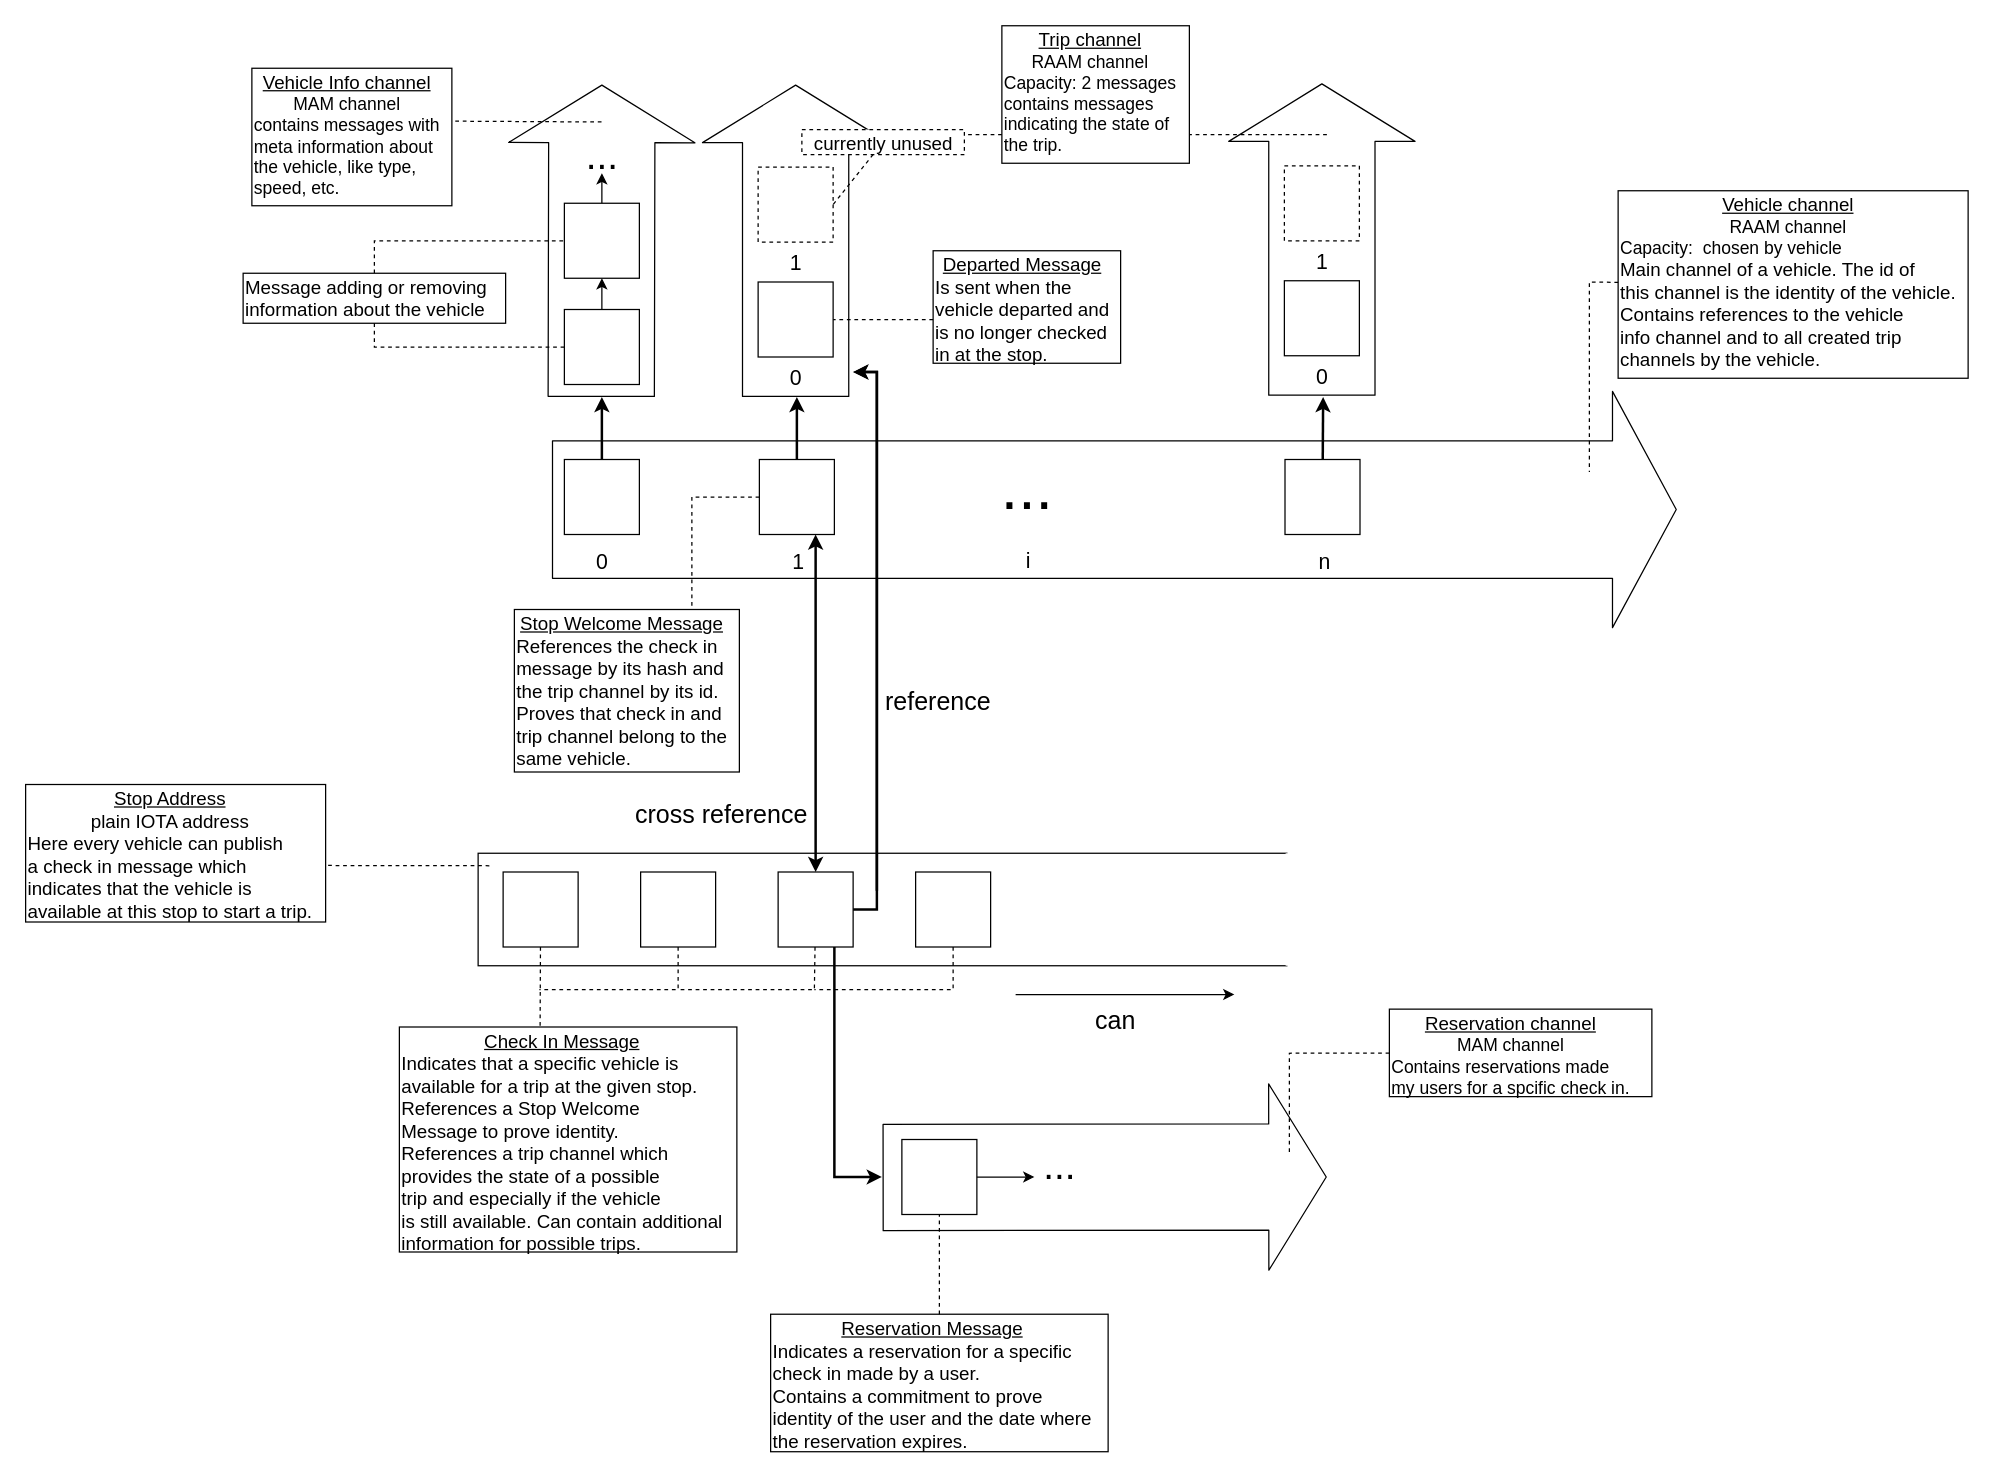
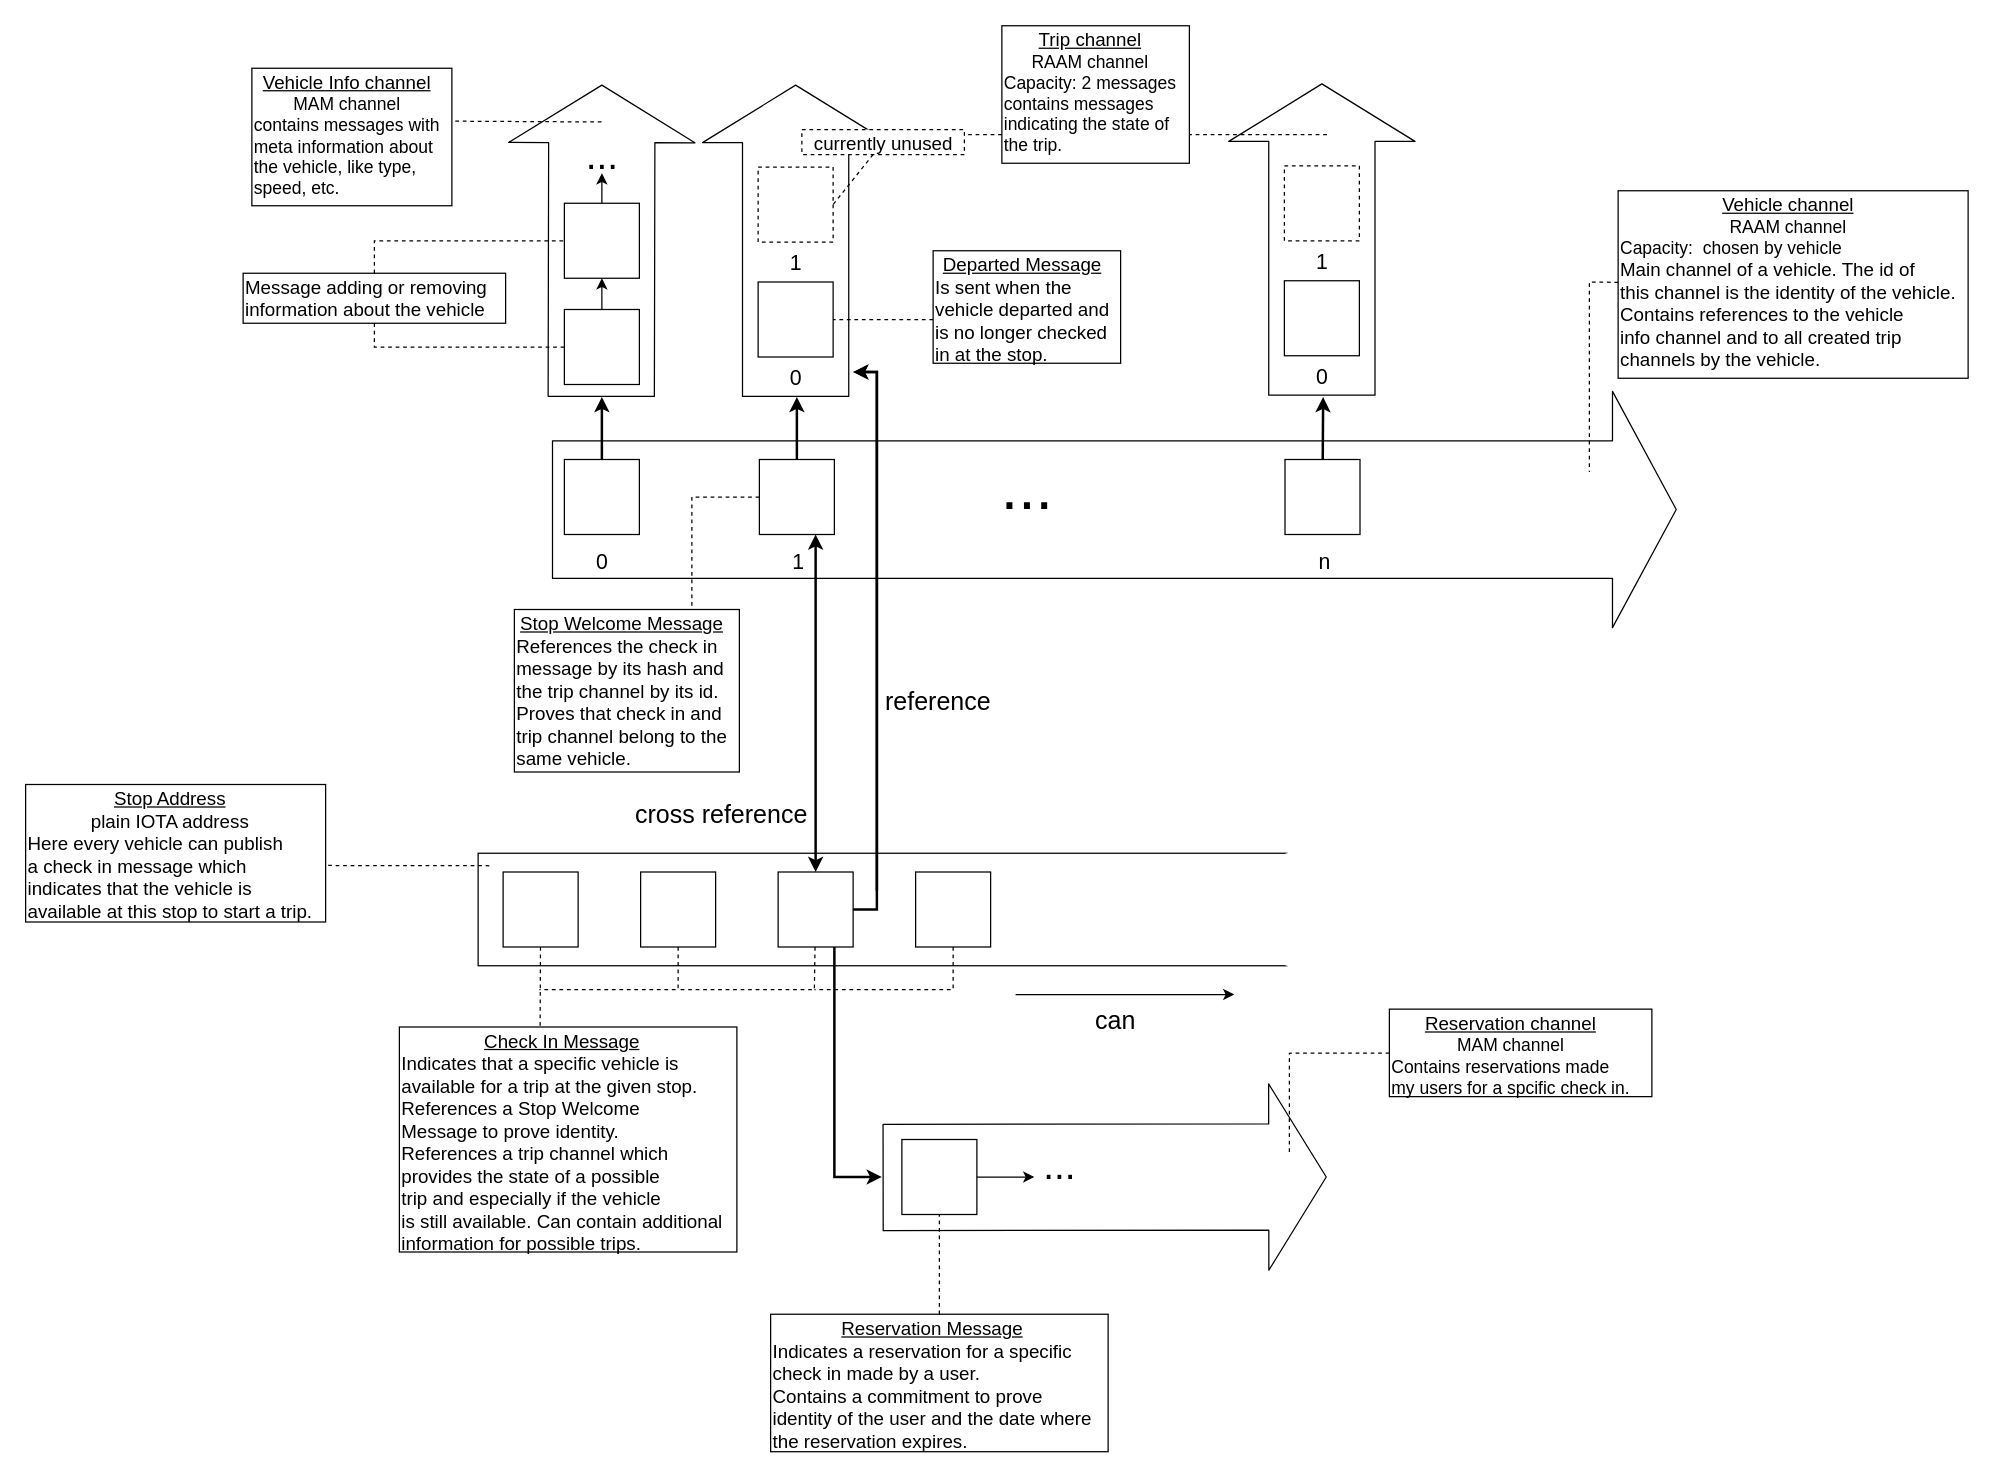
(1028, 558) -> none
